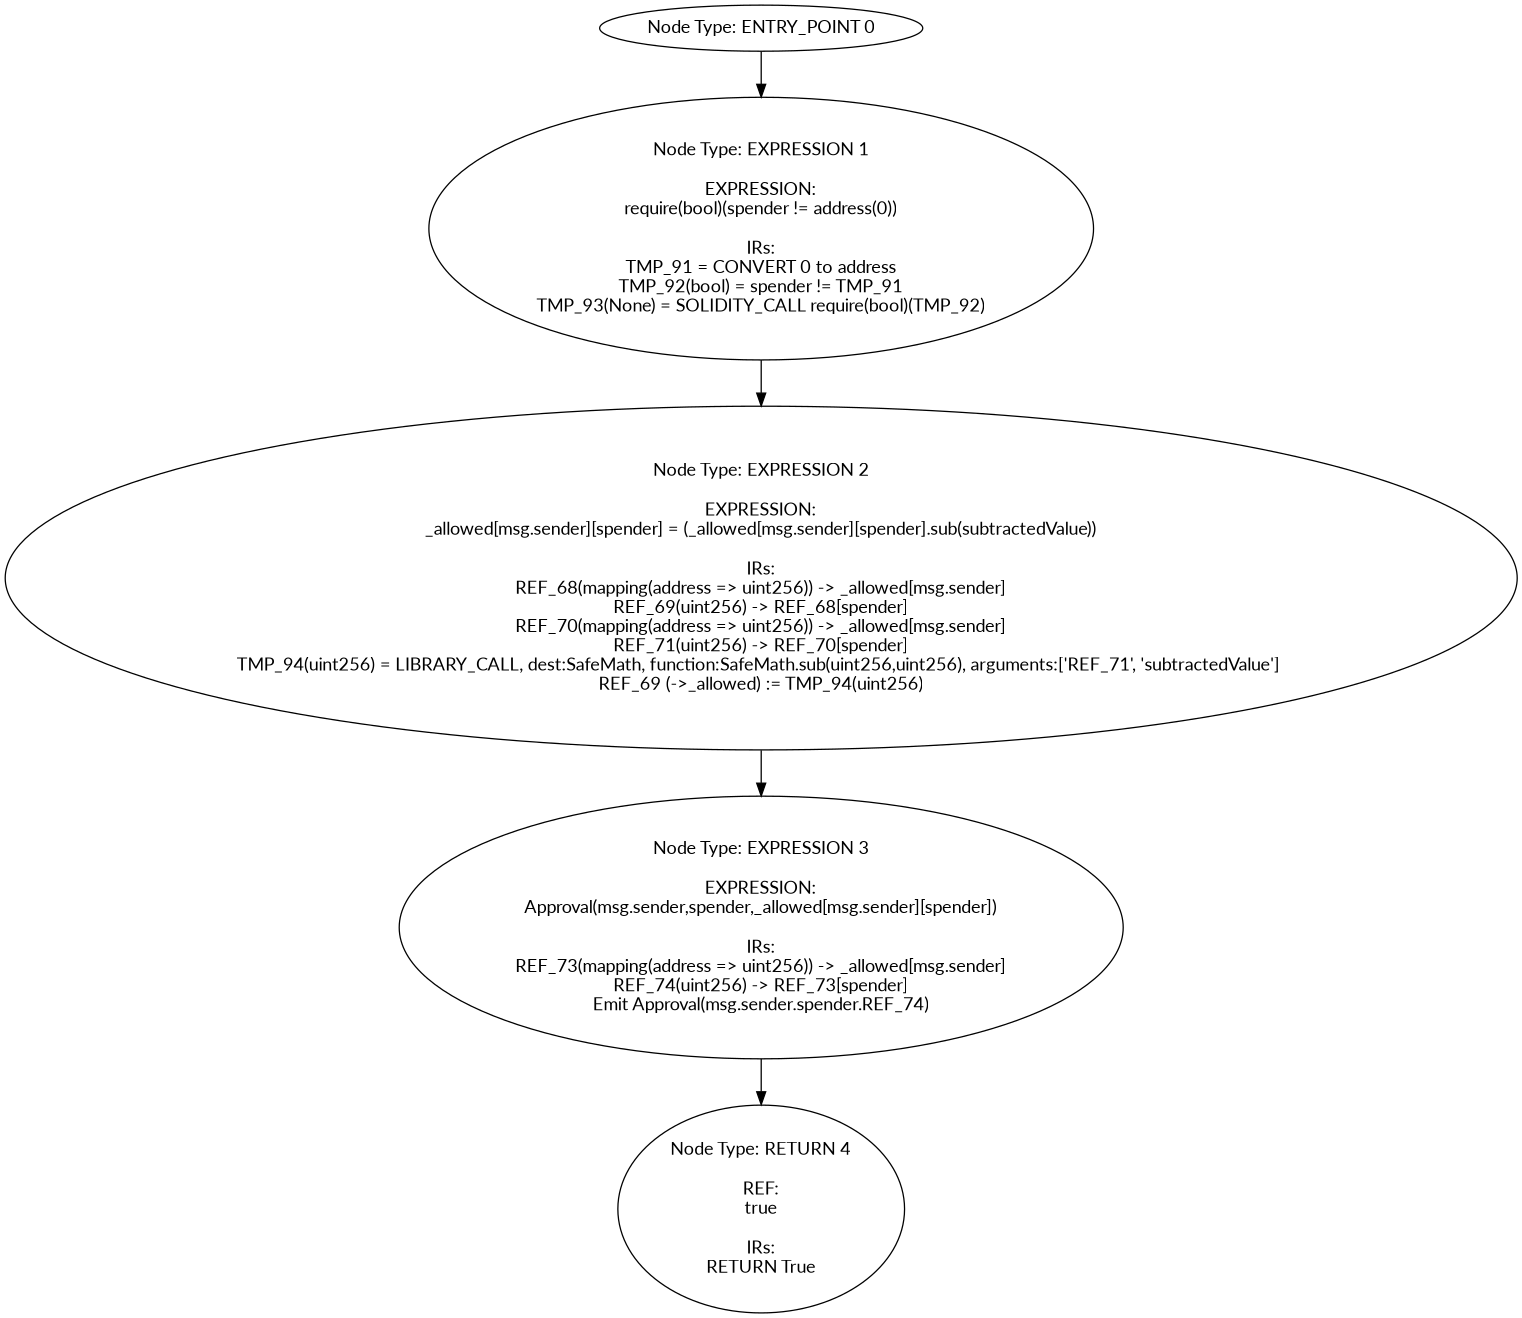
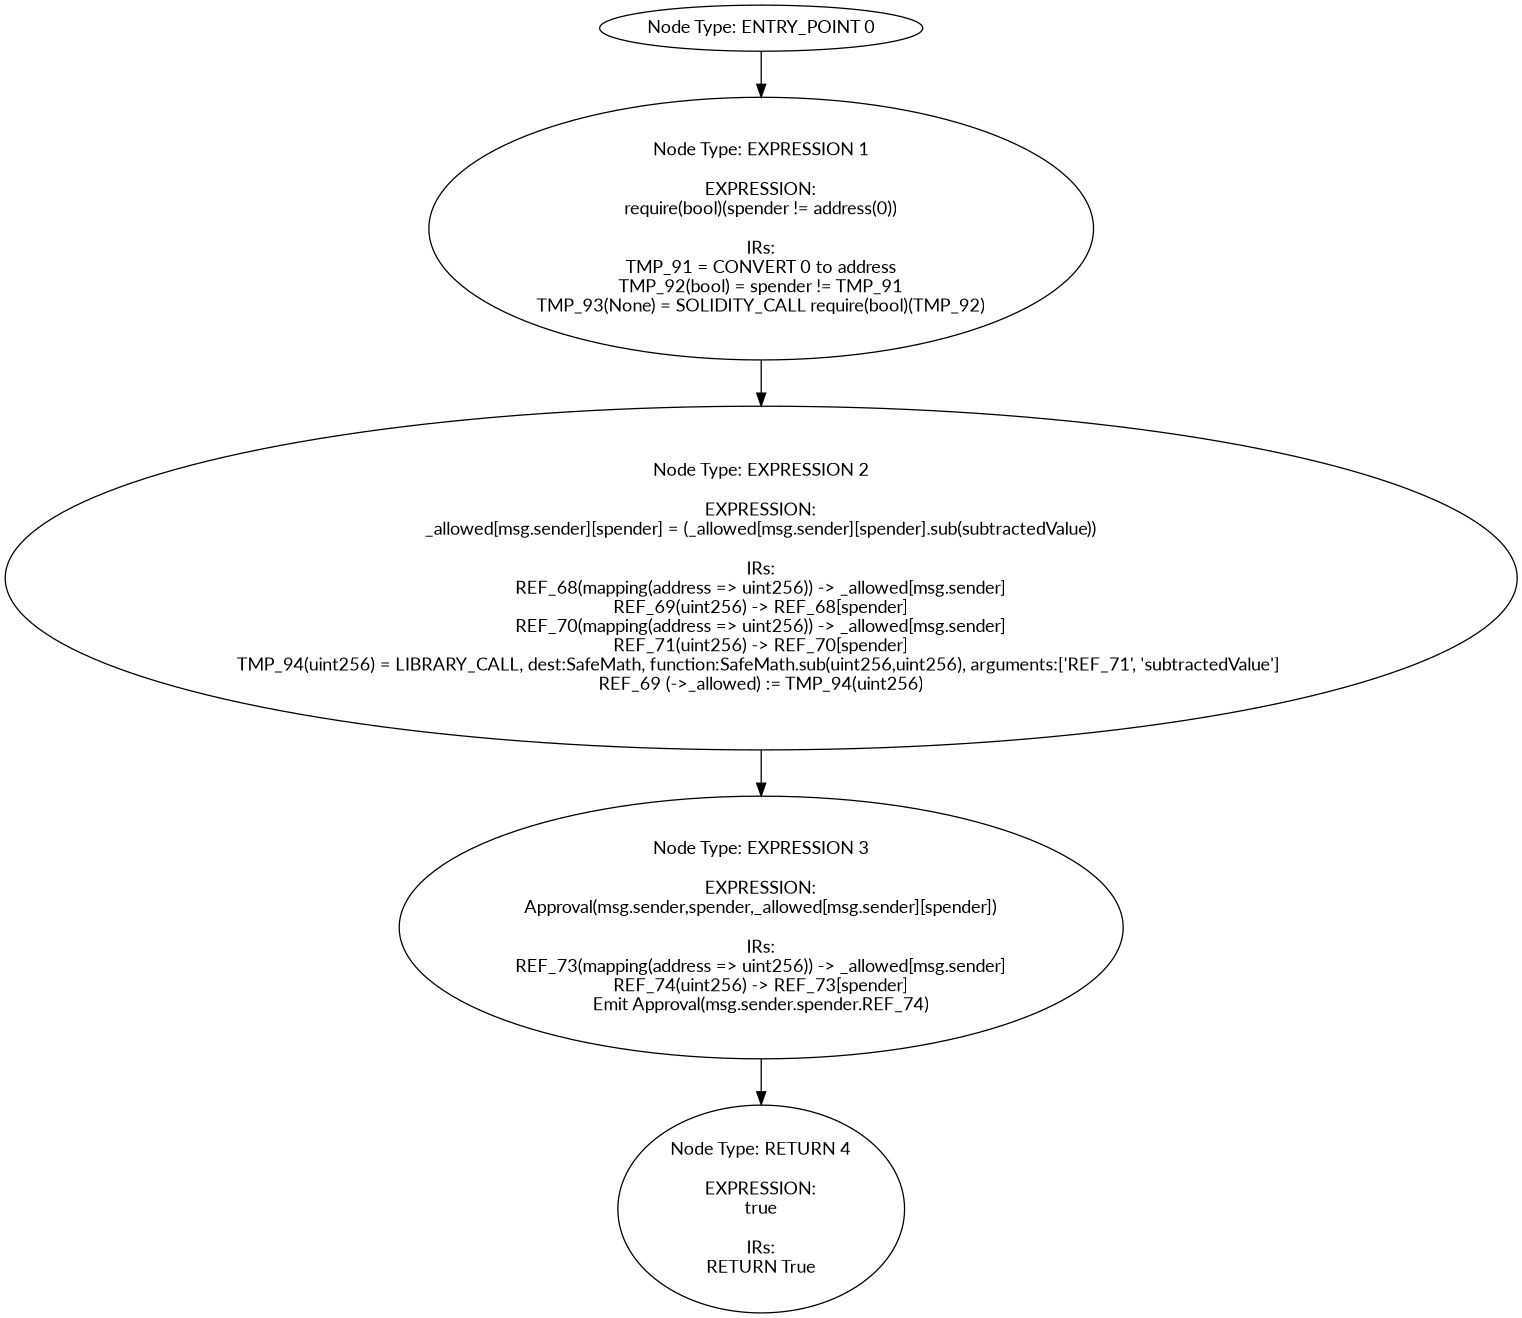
(761, 1209) -> (761, 1209)
